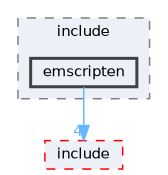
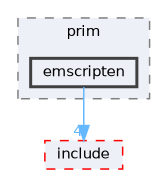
(84, 32) -> (84, 32)
